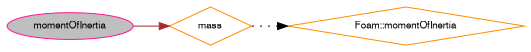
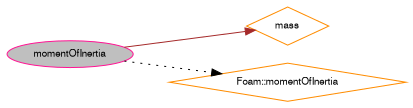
(265, 26) -> (168, 67)
